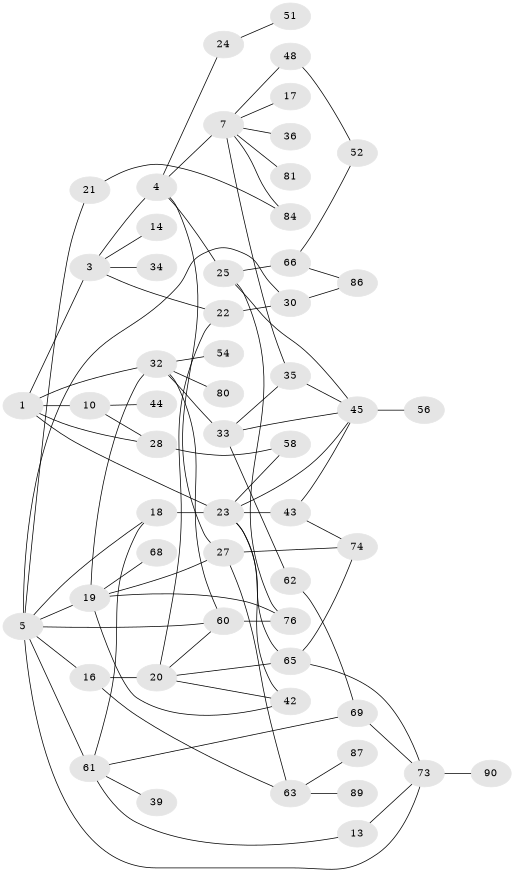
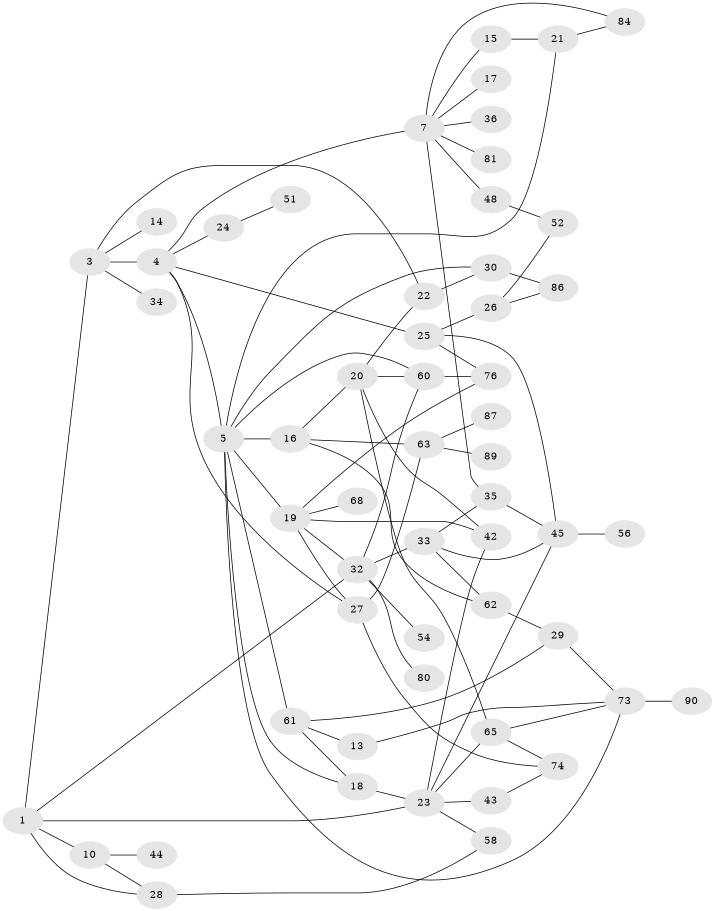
none -> (491, 39)
(291, 263) -> (491, 308)
none -> (203, 346)
(327, 463) -> none
none -> (374, 478)
(357, 713) -> (558, 636)
(157, 803) -> none
